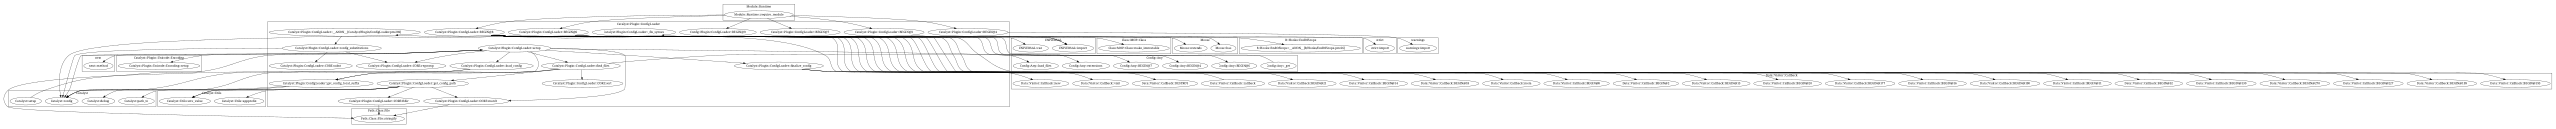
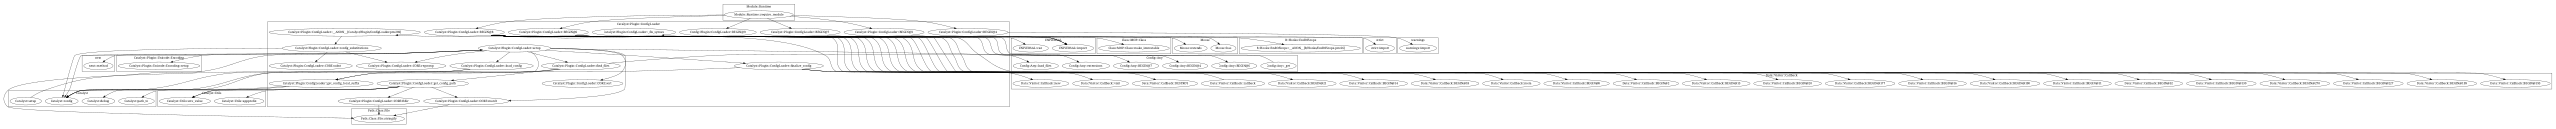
none -> (947, 36)
(273, 38) -> (554, 72)
(582, 74) -> (606, 51)
